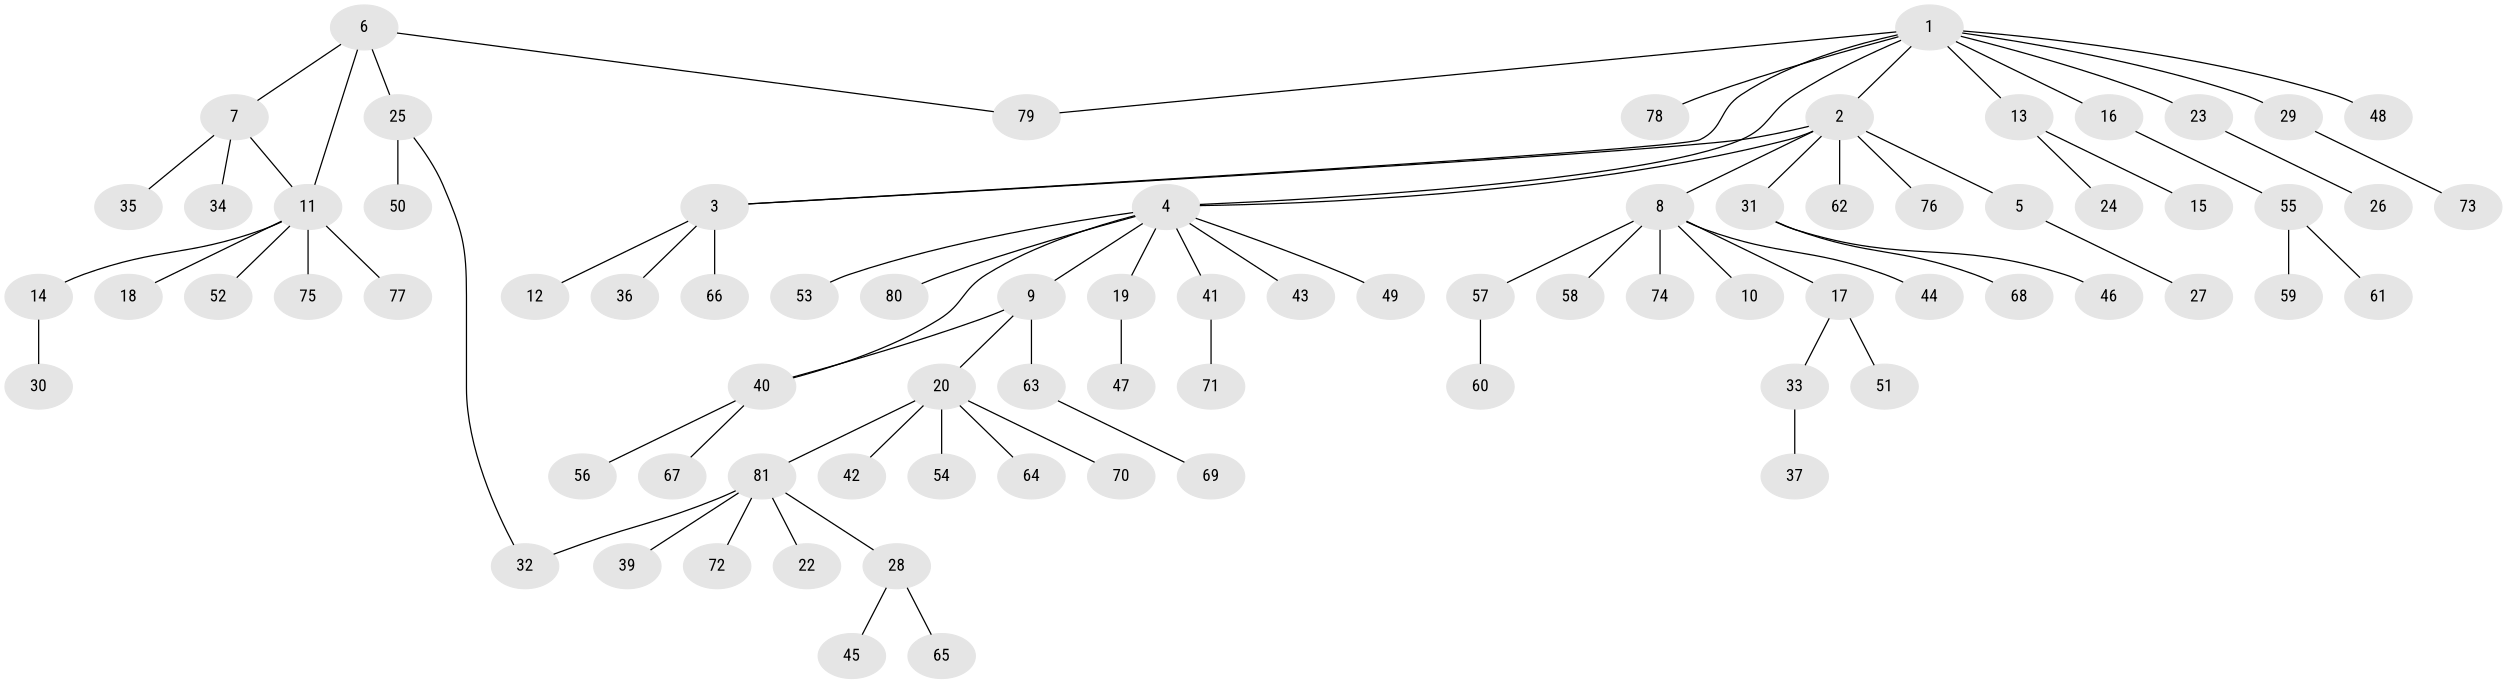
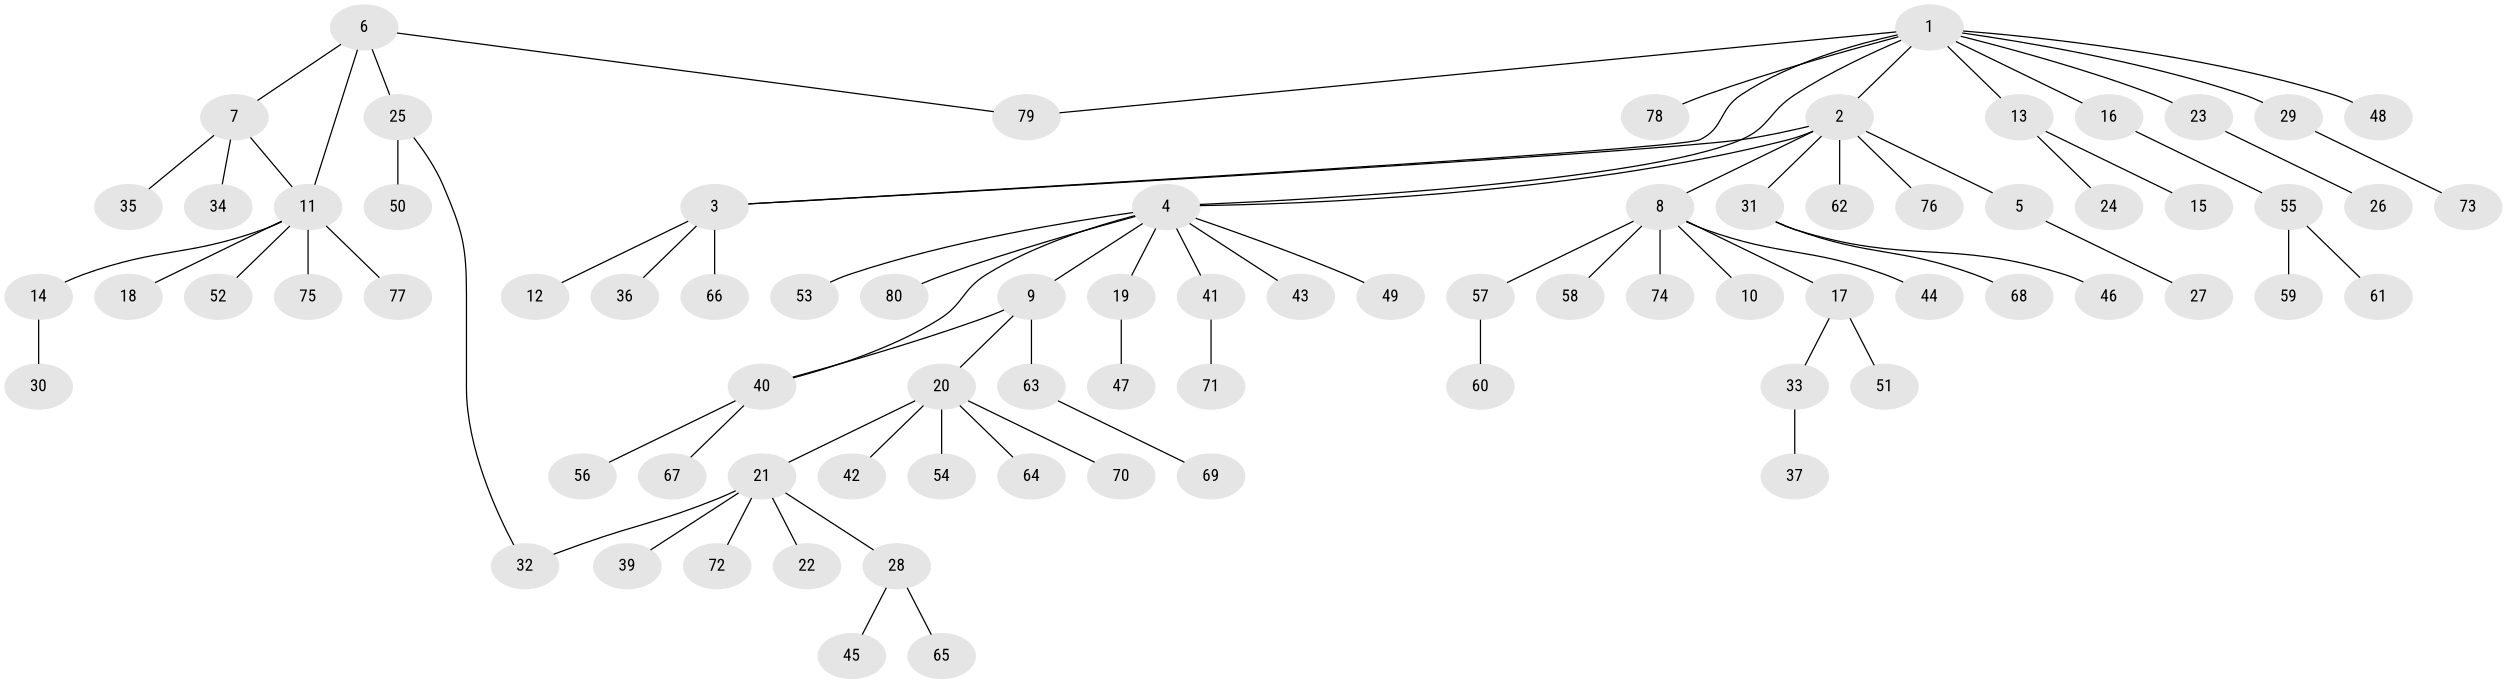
(762, 476) -> (762, 476)
